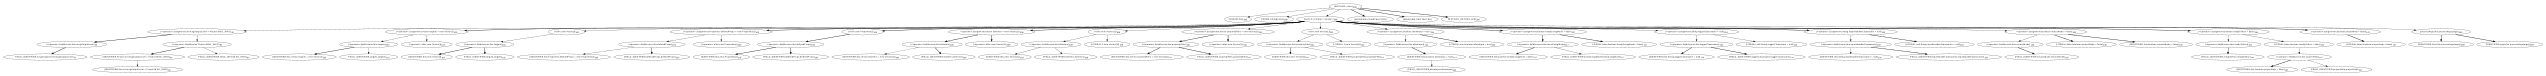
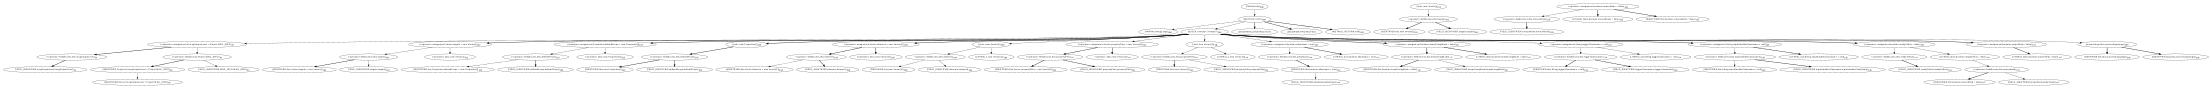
(1290, 12) -> (1255, 12)
(945, 28) -> none
(1671, 28) -> none
